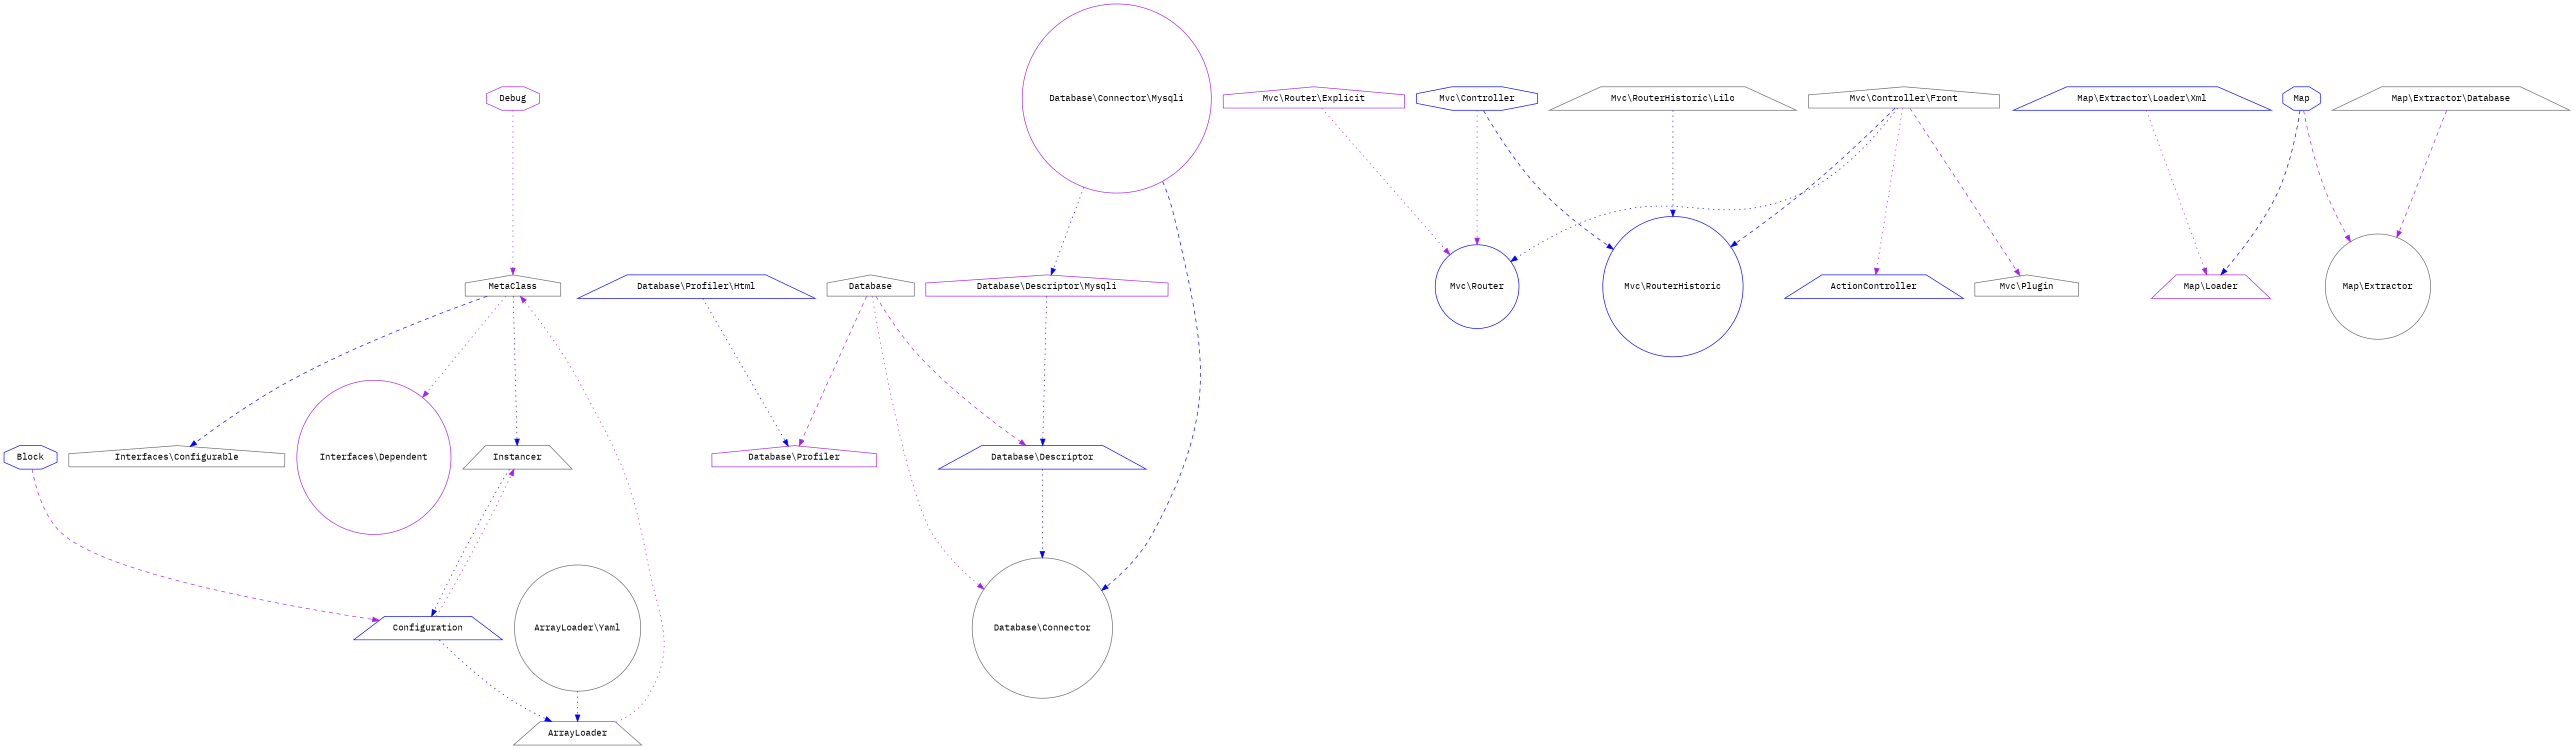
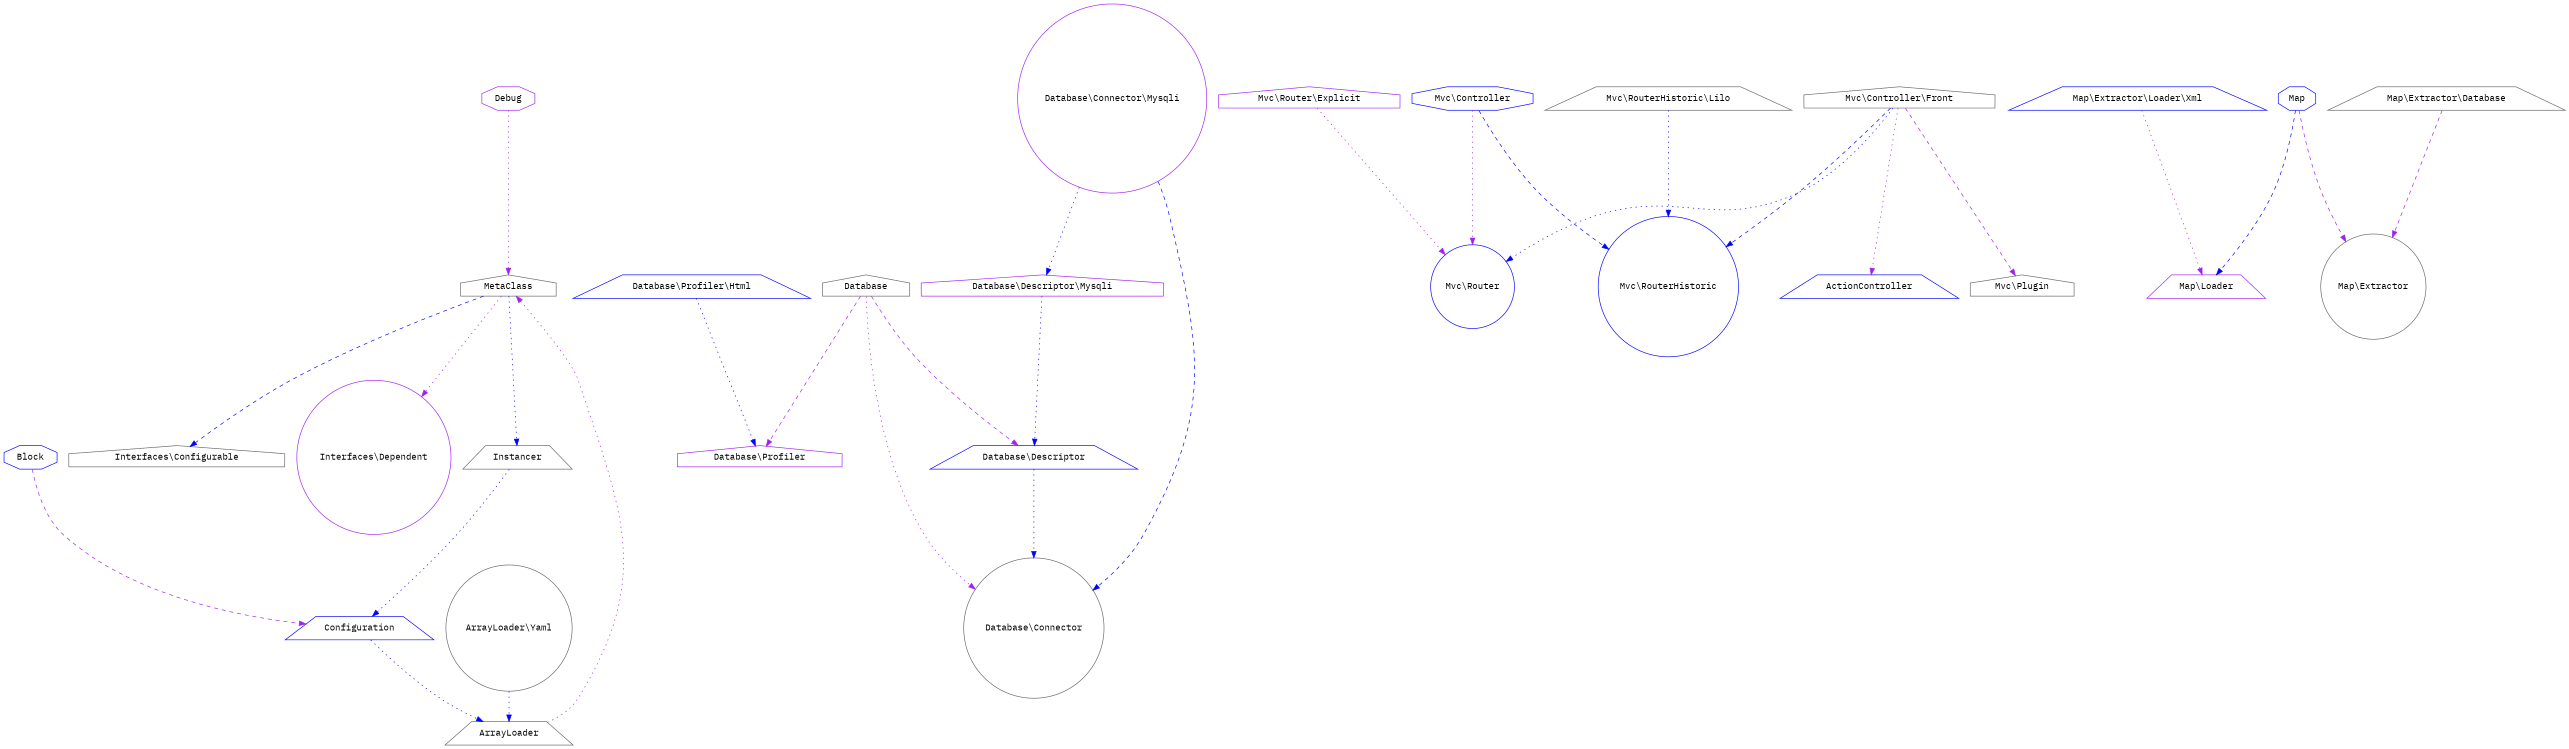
(475, 547) -> none
